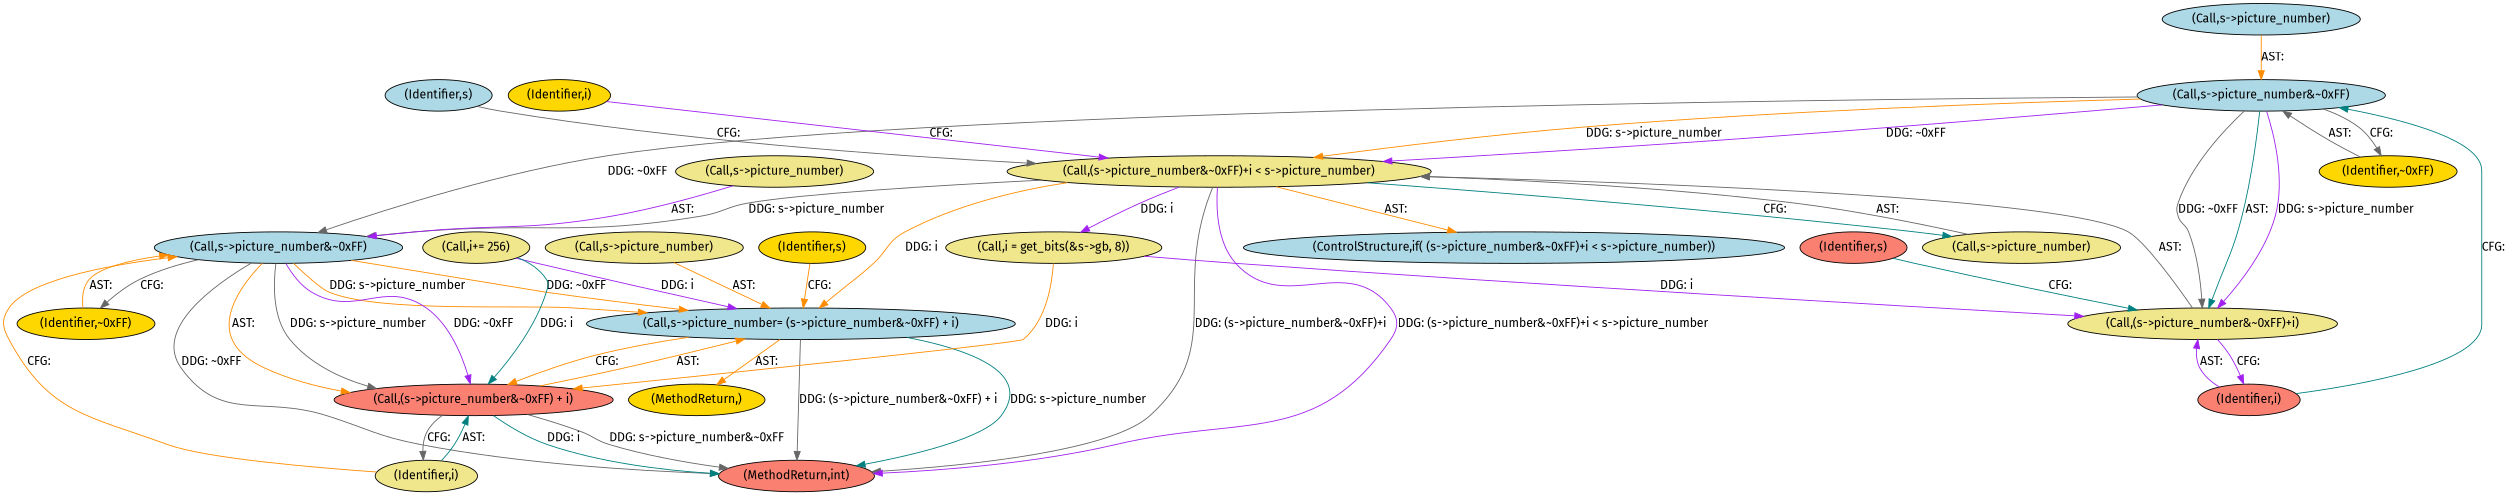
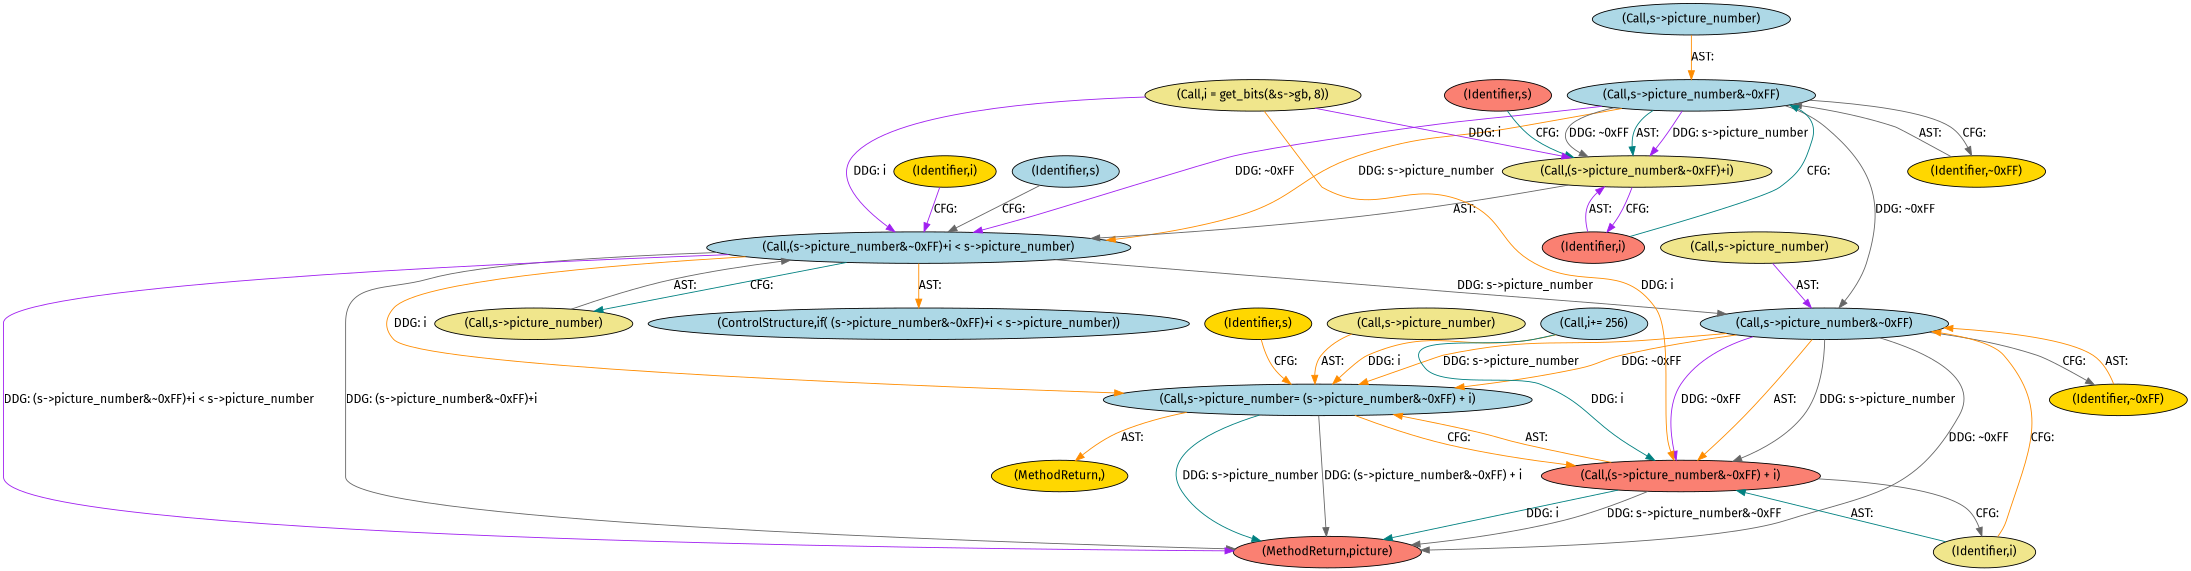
(1219, 172) -> (919, 248)
(1133, 206) -> (951, 116)
(476, 248) -> (1594, 324)
(622, 283) -> (1426, 341)
(796, 476) -> (1327, 552)
